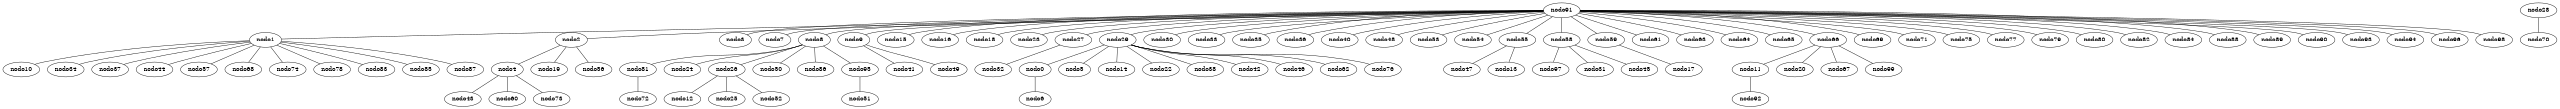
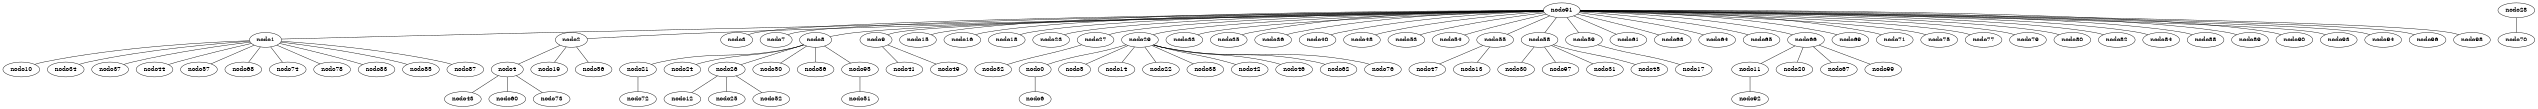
(1285, 22) -> (1528, 55)
(638, 69) -> (638, 69)
